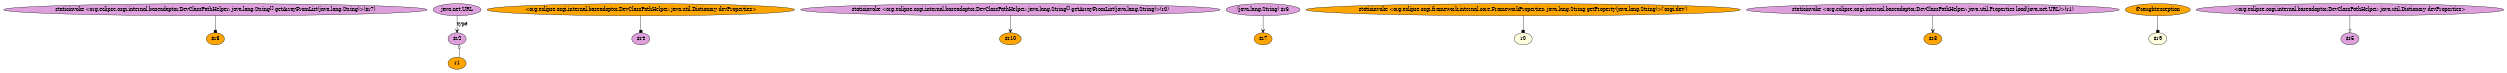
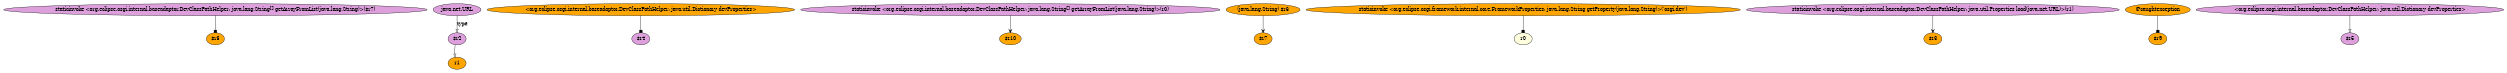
(1263, 10) -> (1263, 10)
(457, 23) -> (457, 23)
(2158, 39) -> (2158, 39)
(459, 53) -> (455, 49)
